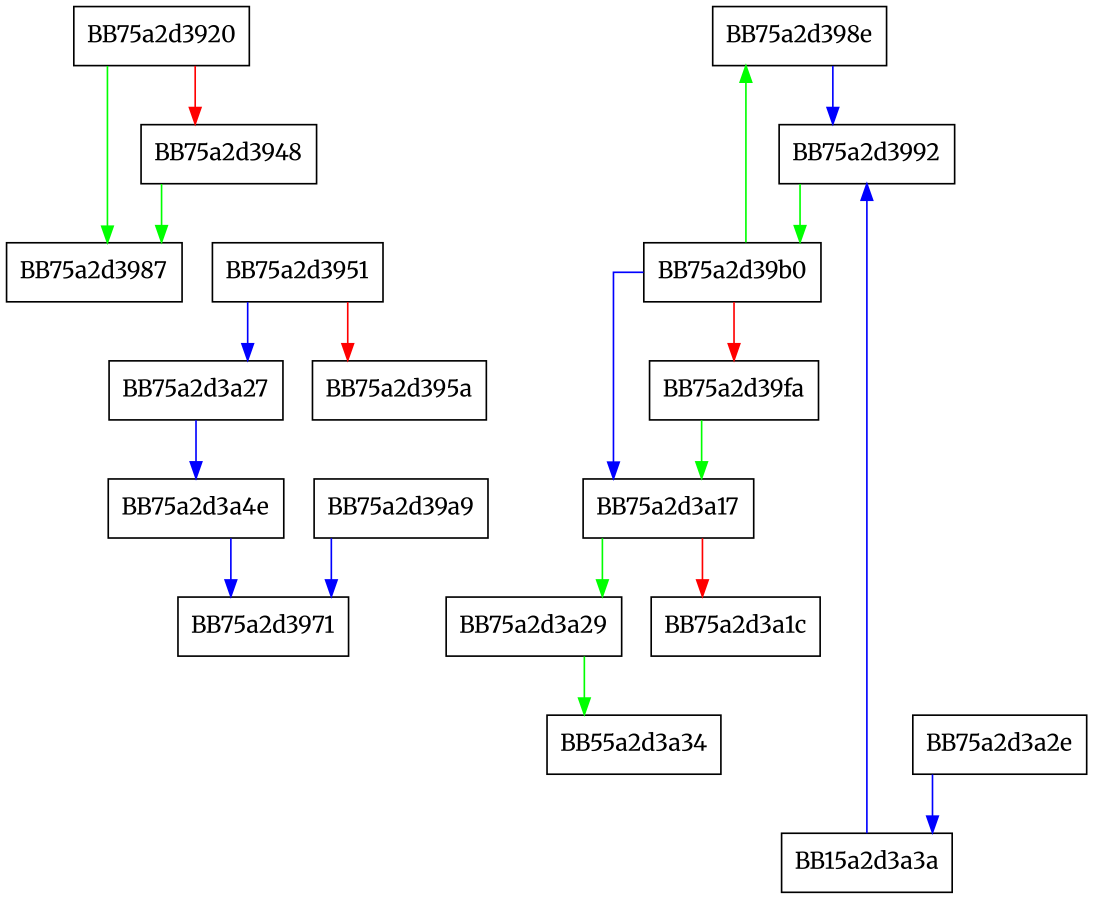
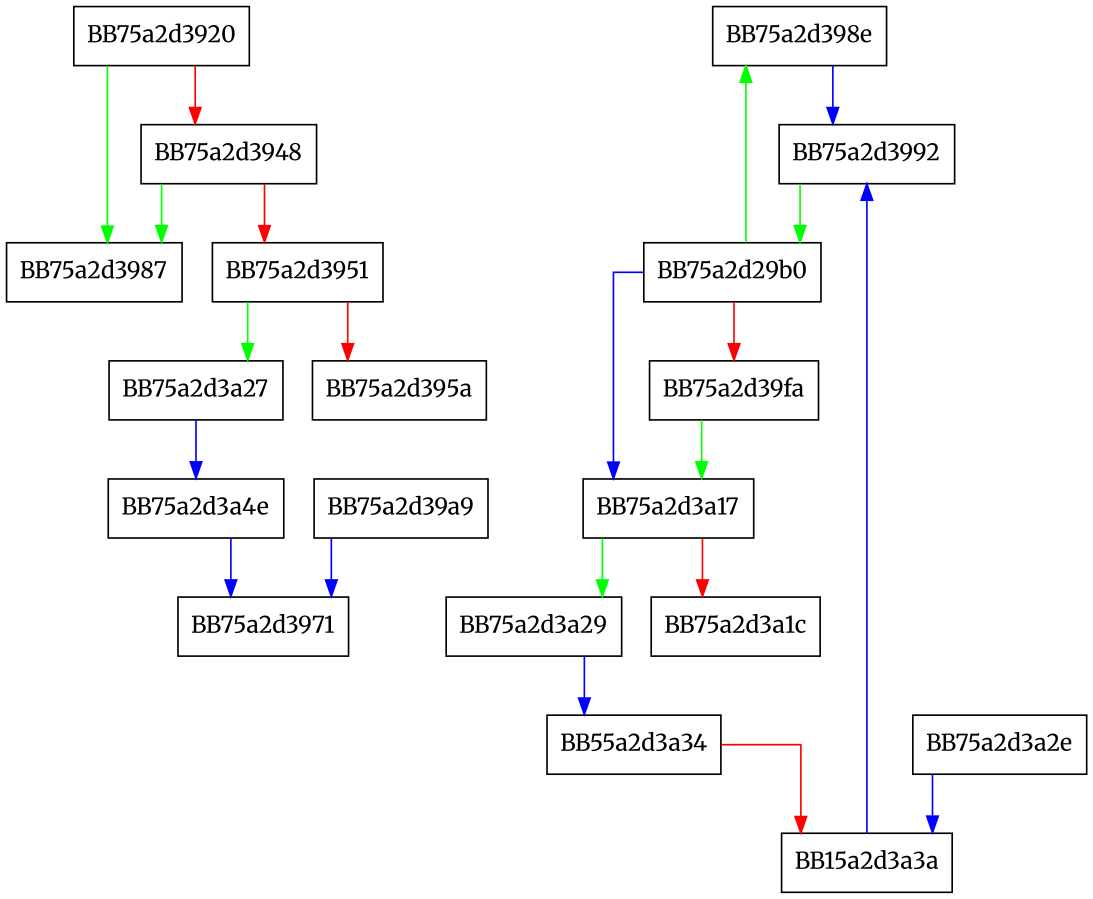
none -> (264, 205)
(732, 272) -> (732, 272)
(248, 323) -> (248, 323)
(584, 677) -> (584, 677)
none -> (797, 745)
